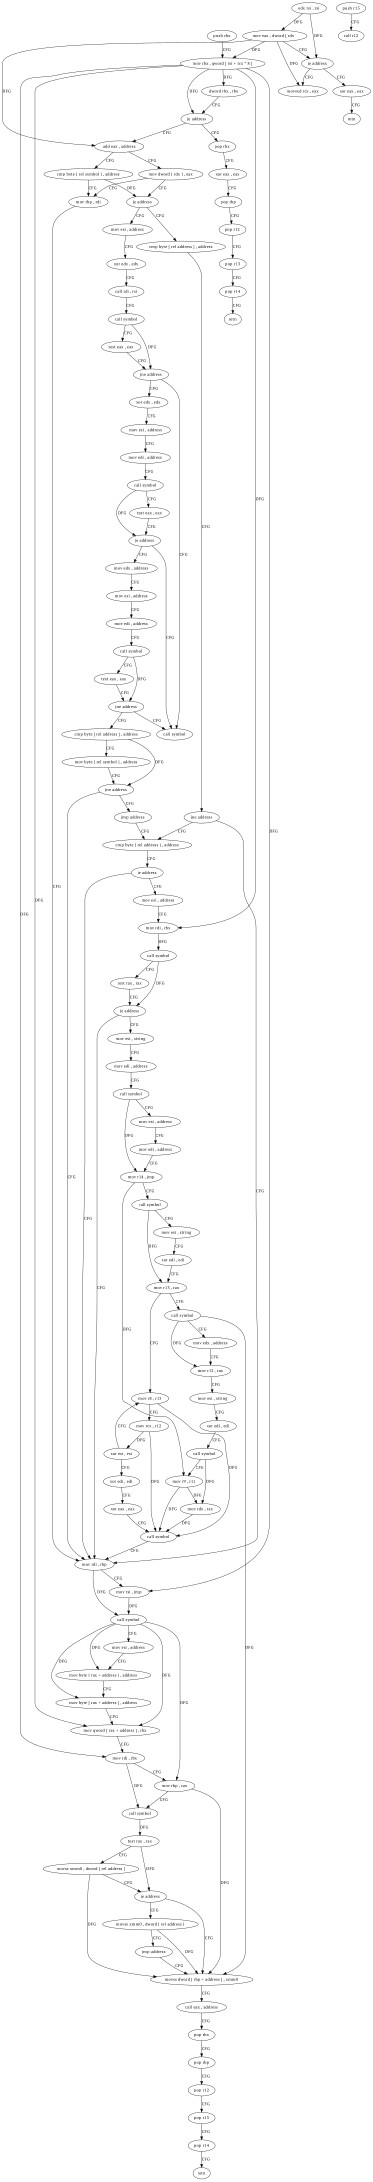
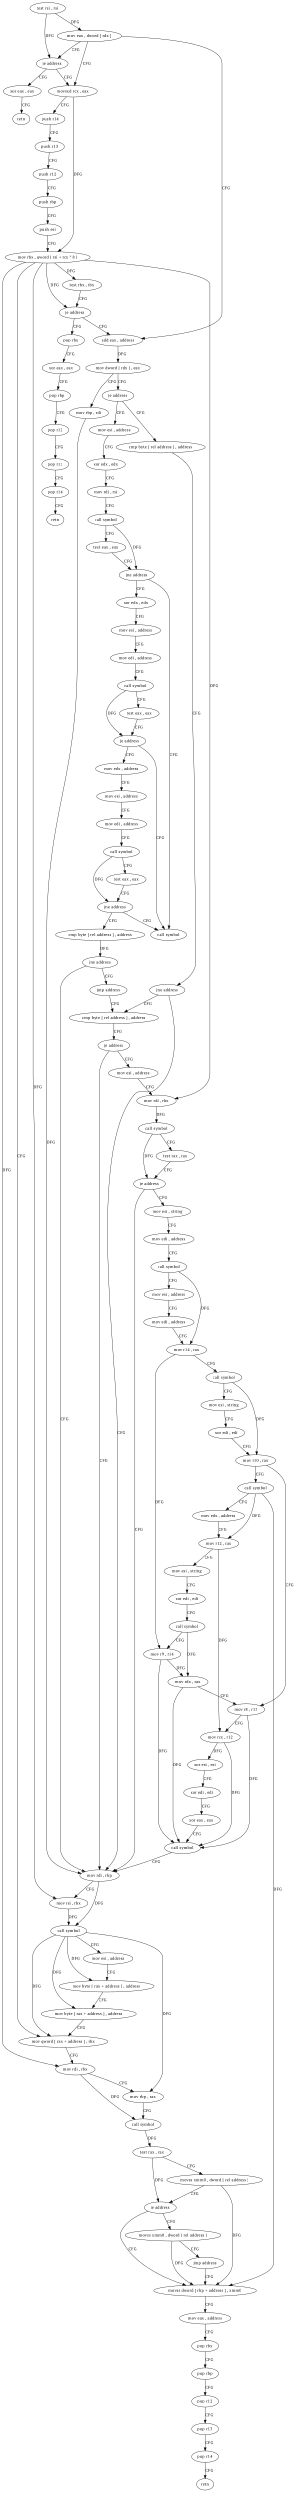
(309, 8) -> (48, 8)
(222, 36) -> (48, 230)
(351, 36) -> (48, 174)
(250, 49) -> (74, 176)
(294, 64) -> (87, 64)
(7, 91) -> (226, 188)
(224, 91) -> (82, 285)
none -> (50, 119)
(153, 160) -> (122, 354)
(88, 174) -> none
none -> (48, 202)
(126, 292) -> (106, 492)
(106, 762) -> none
(57, 887) -> (51, 1142)
(39, 900) -> (21, 1156)
(141, 1177) -> (187, 1350)
(167, 1288) -> (256, 1461)
(117, 1422) -> (216, 1695)
(184, 1482) -> (162, 1654)
(129, 1592) -> (69, 1903)
none -> (219, 1639)
(221, 1873) -> none
(202, 2007) -> (205, 2318)
